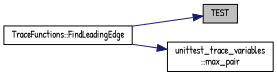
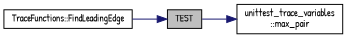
(145, 46) -> (214, 19)
